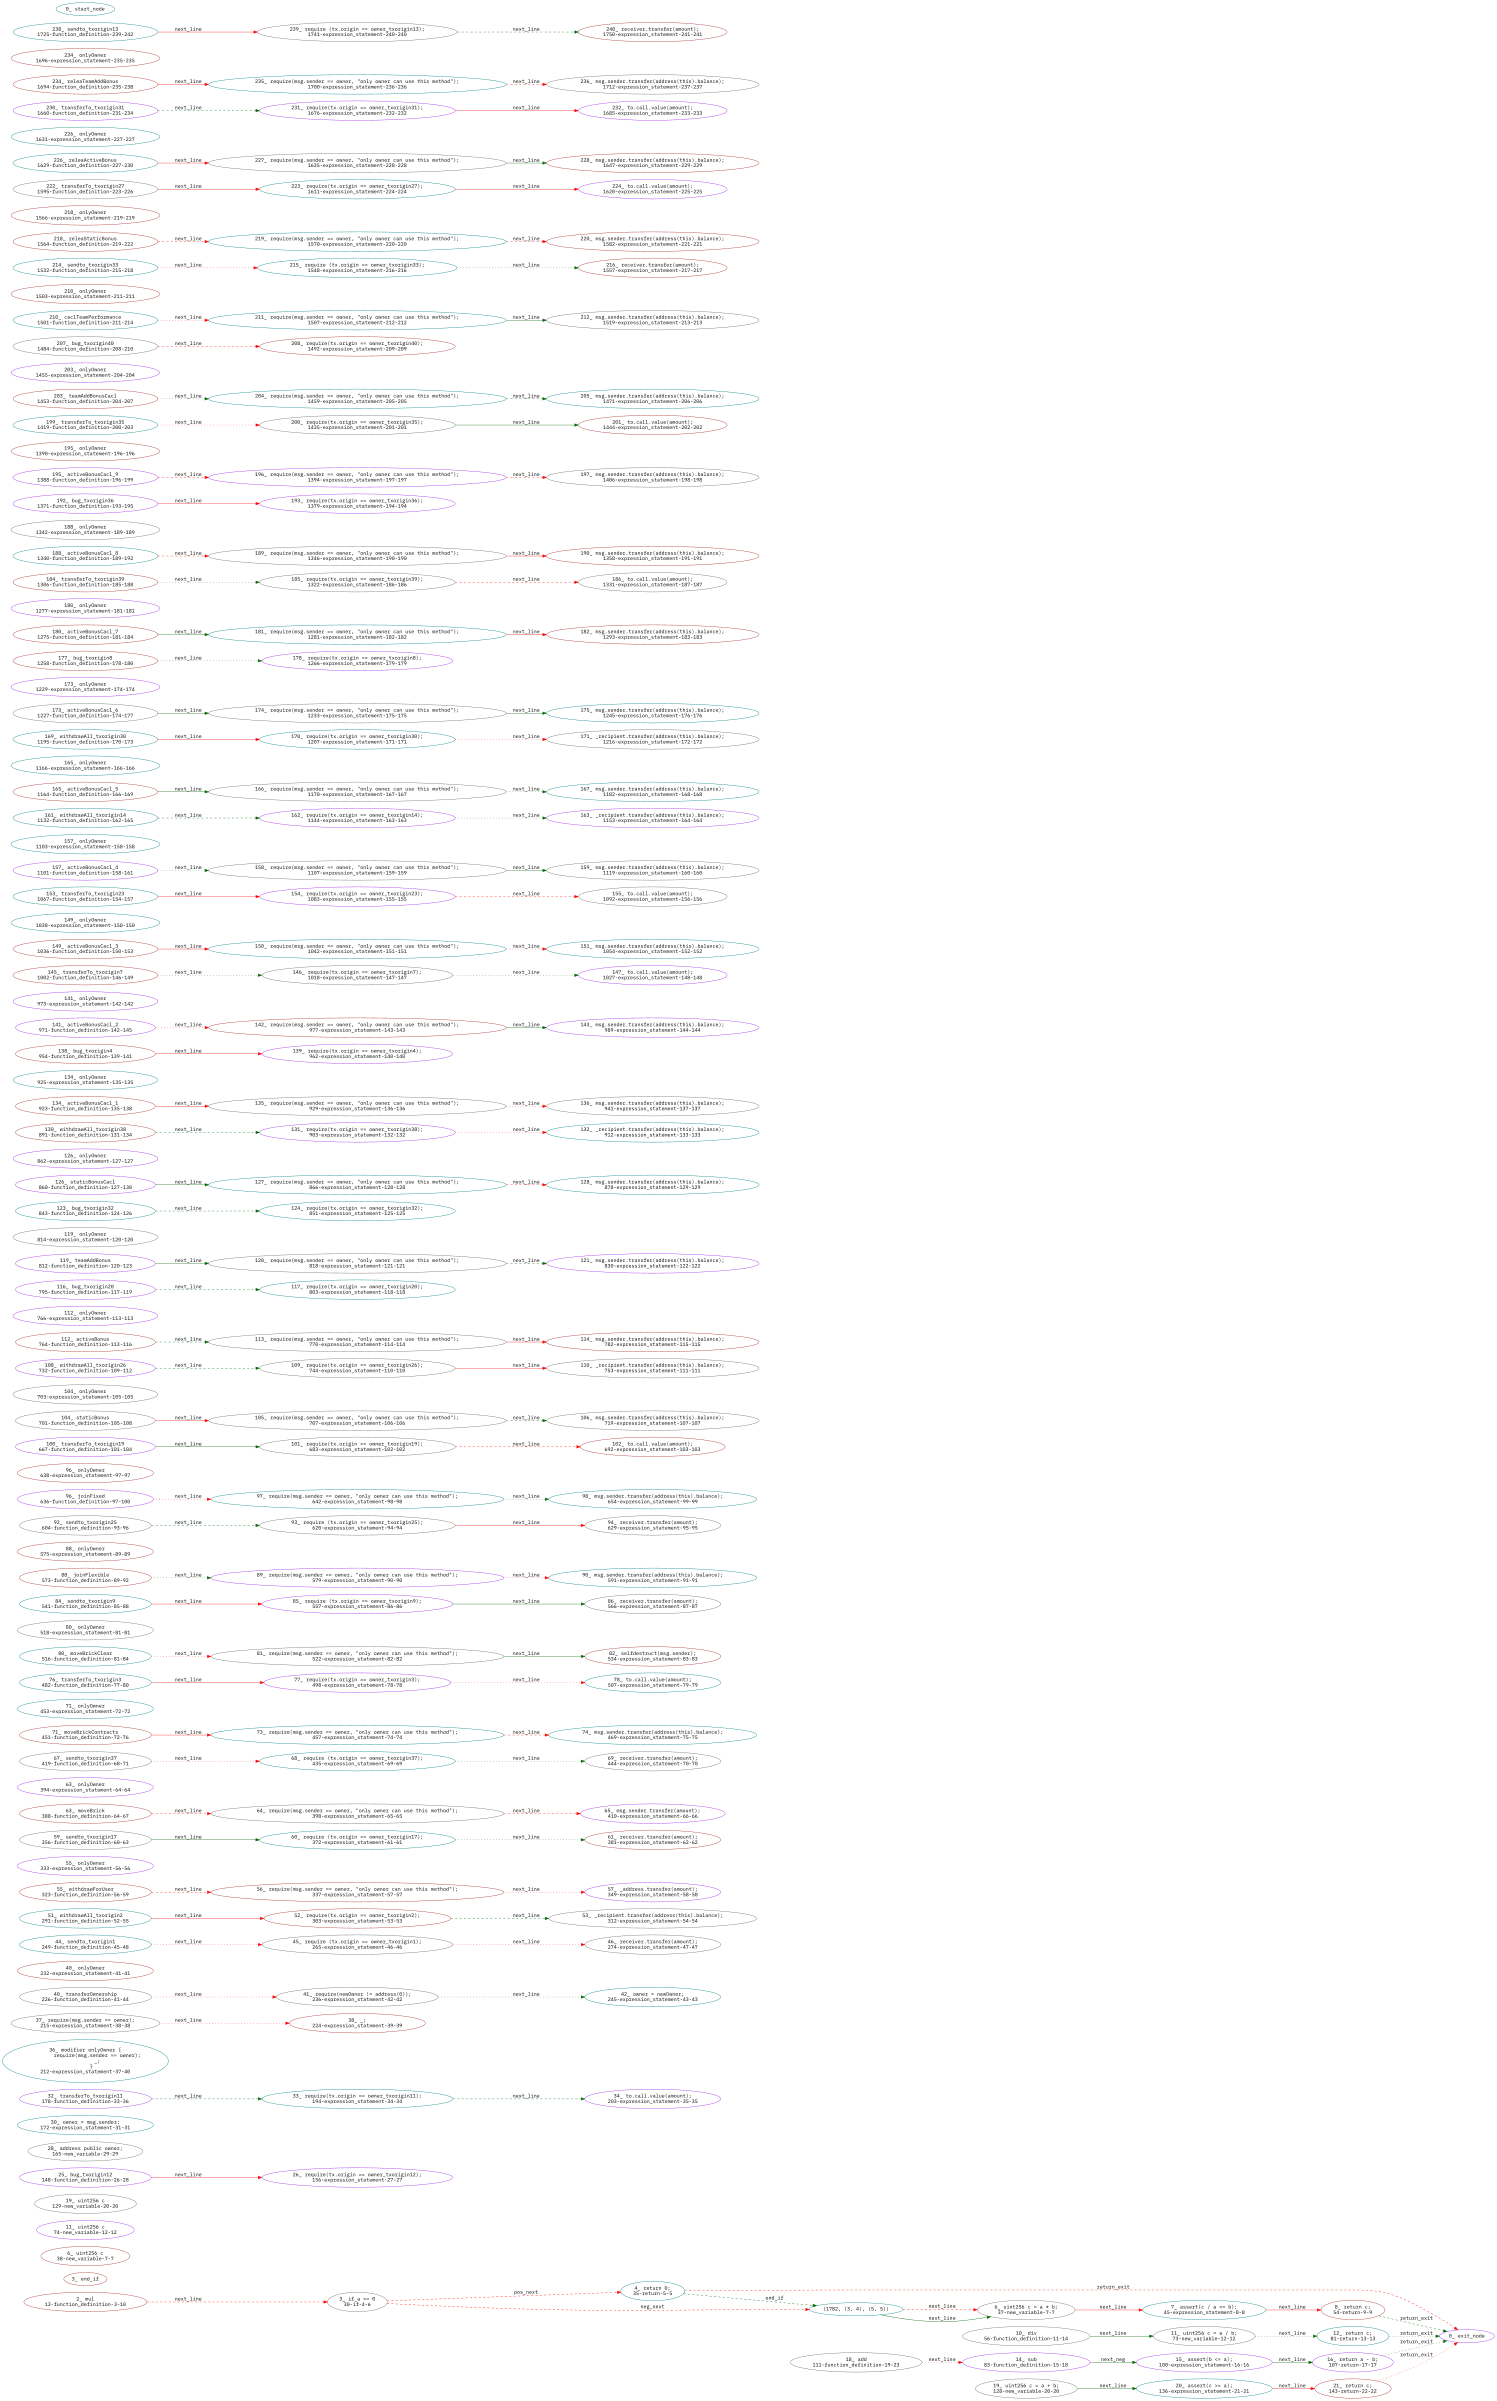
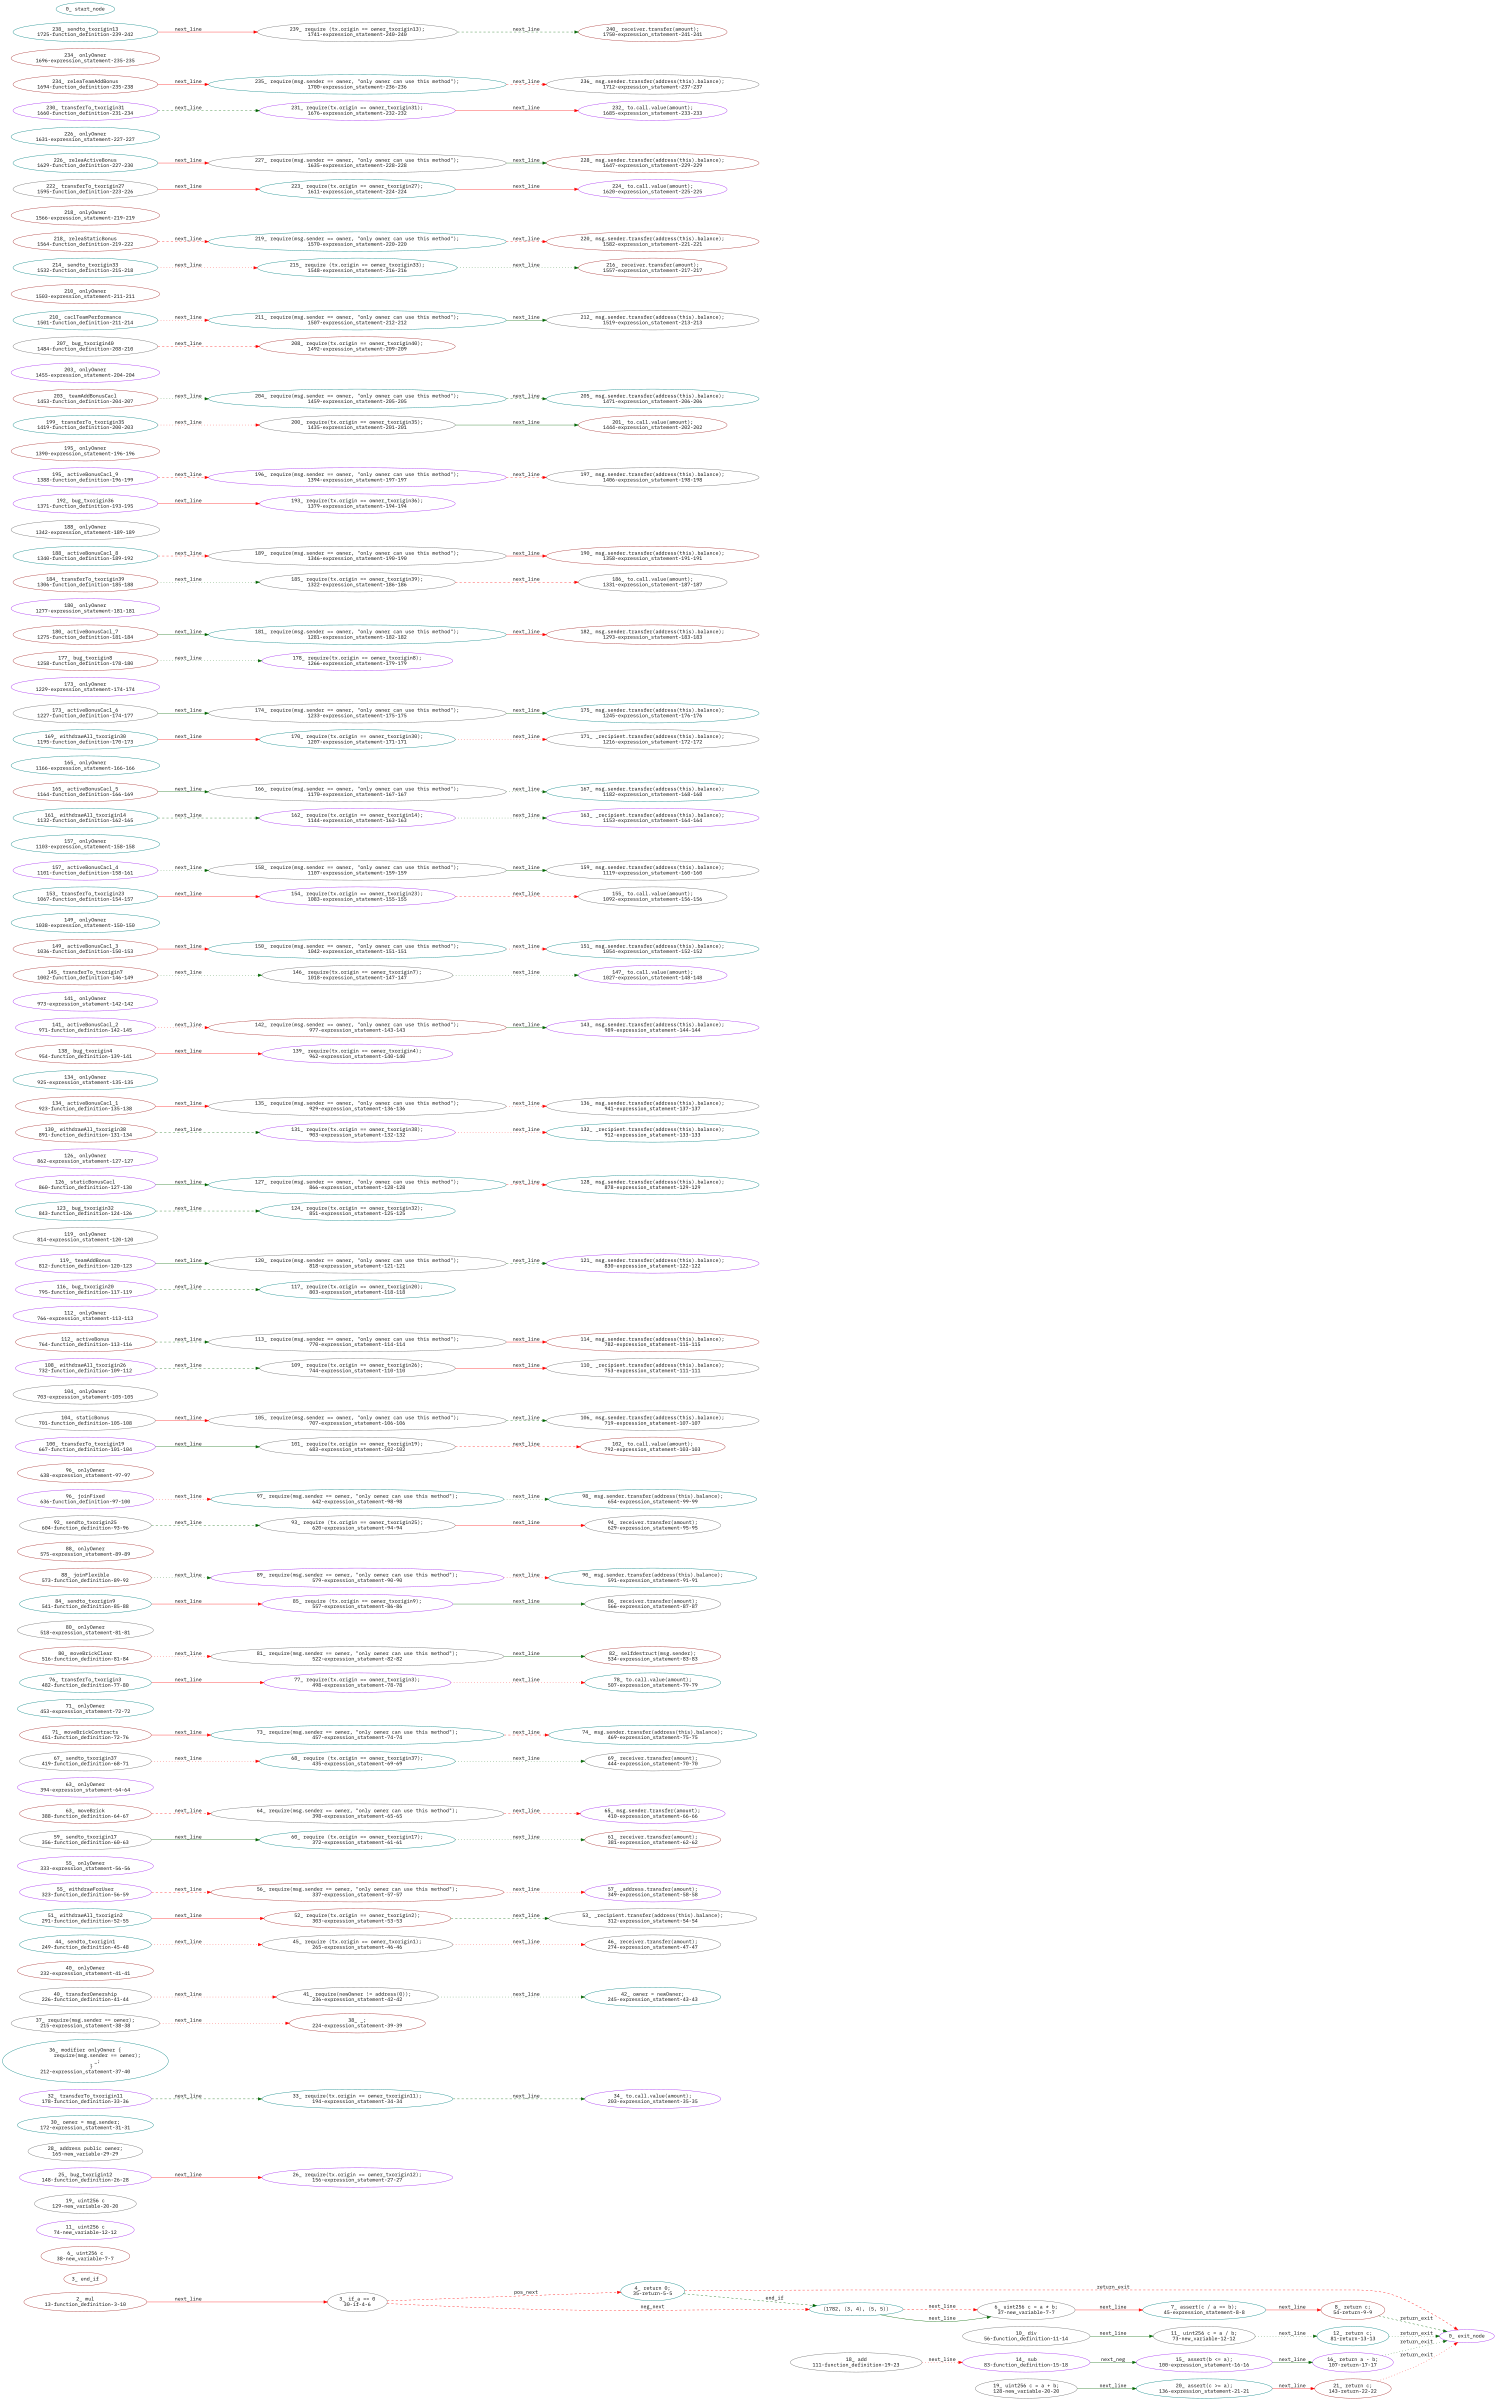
(653, 1447) -> (653, 1447)
(85, 1656) -> (85, 1656)
(85, 1892) -> (85, 1892)
(235, 2302) -> (235, 2302)
